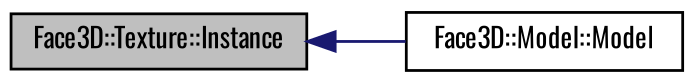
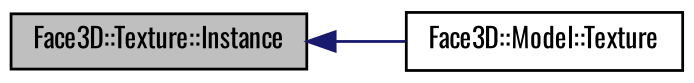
(544, 41) -> (544, 41)
